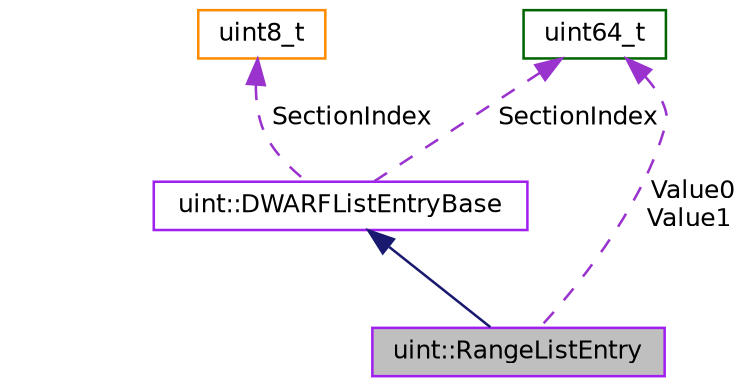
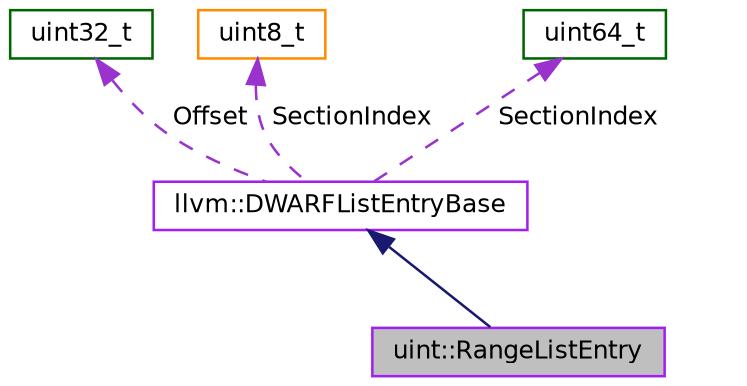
none -> (81, 34)
(341, 206) -> (341, 206)
(628, 210) -> none
